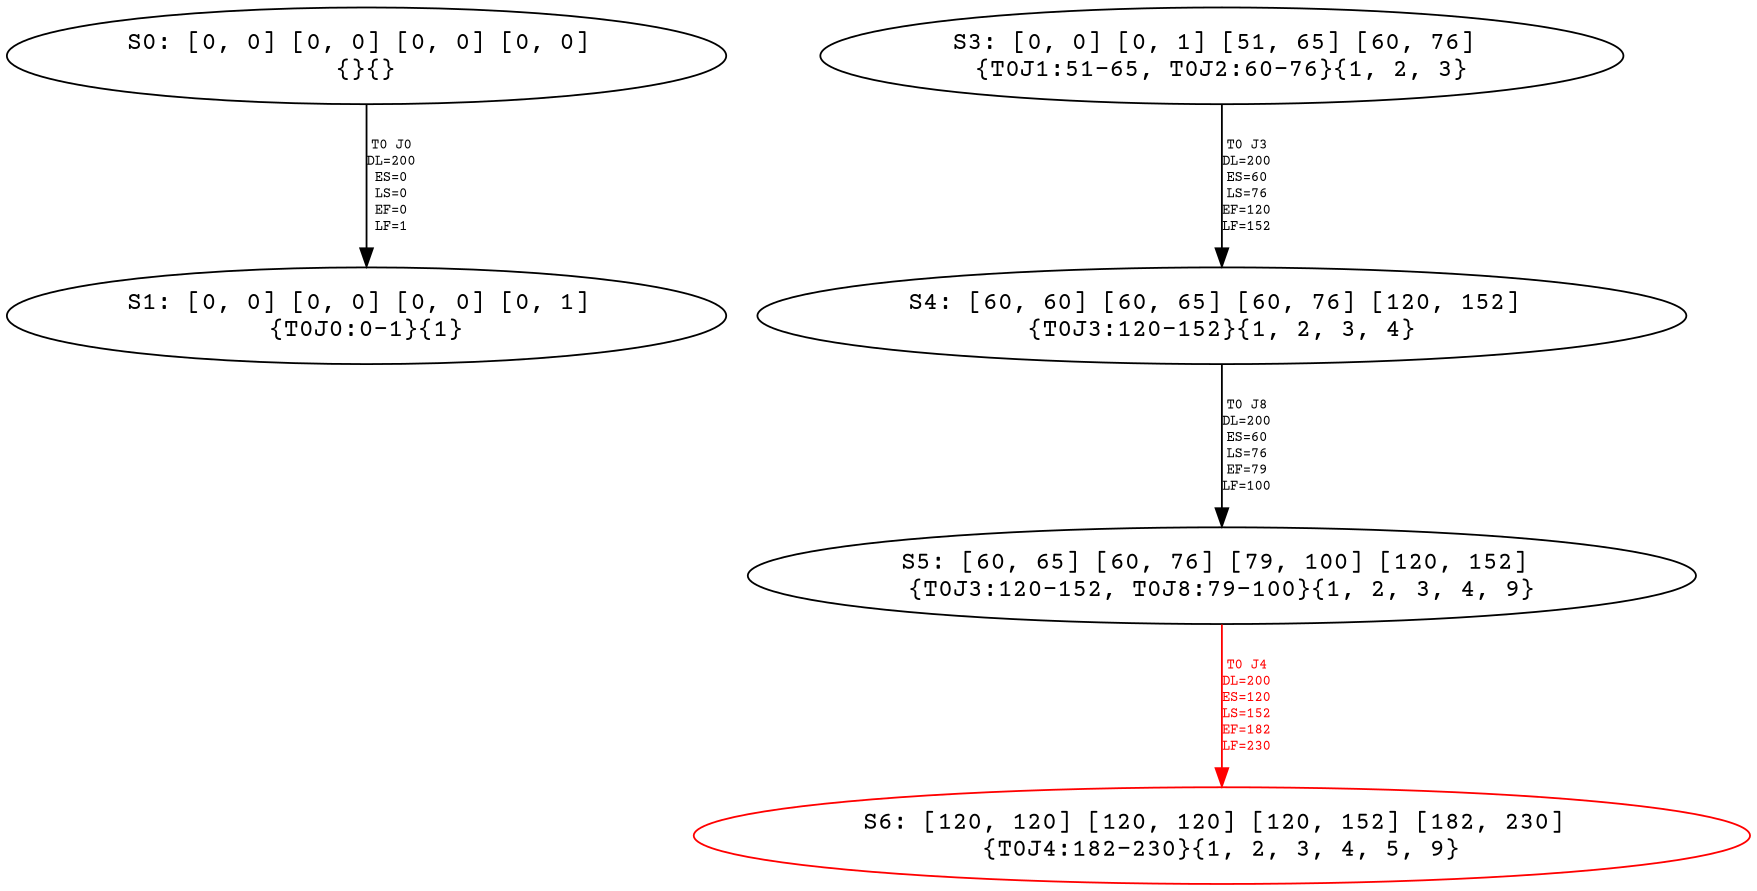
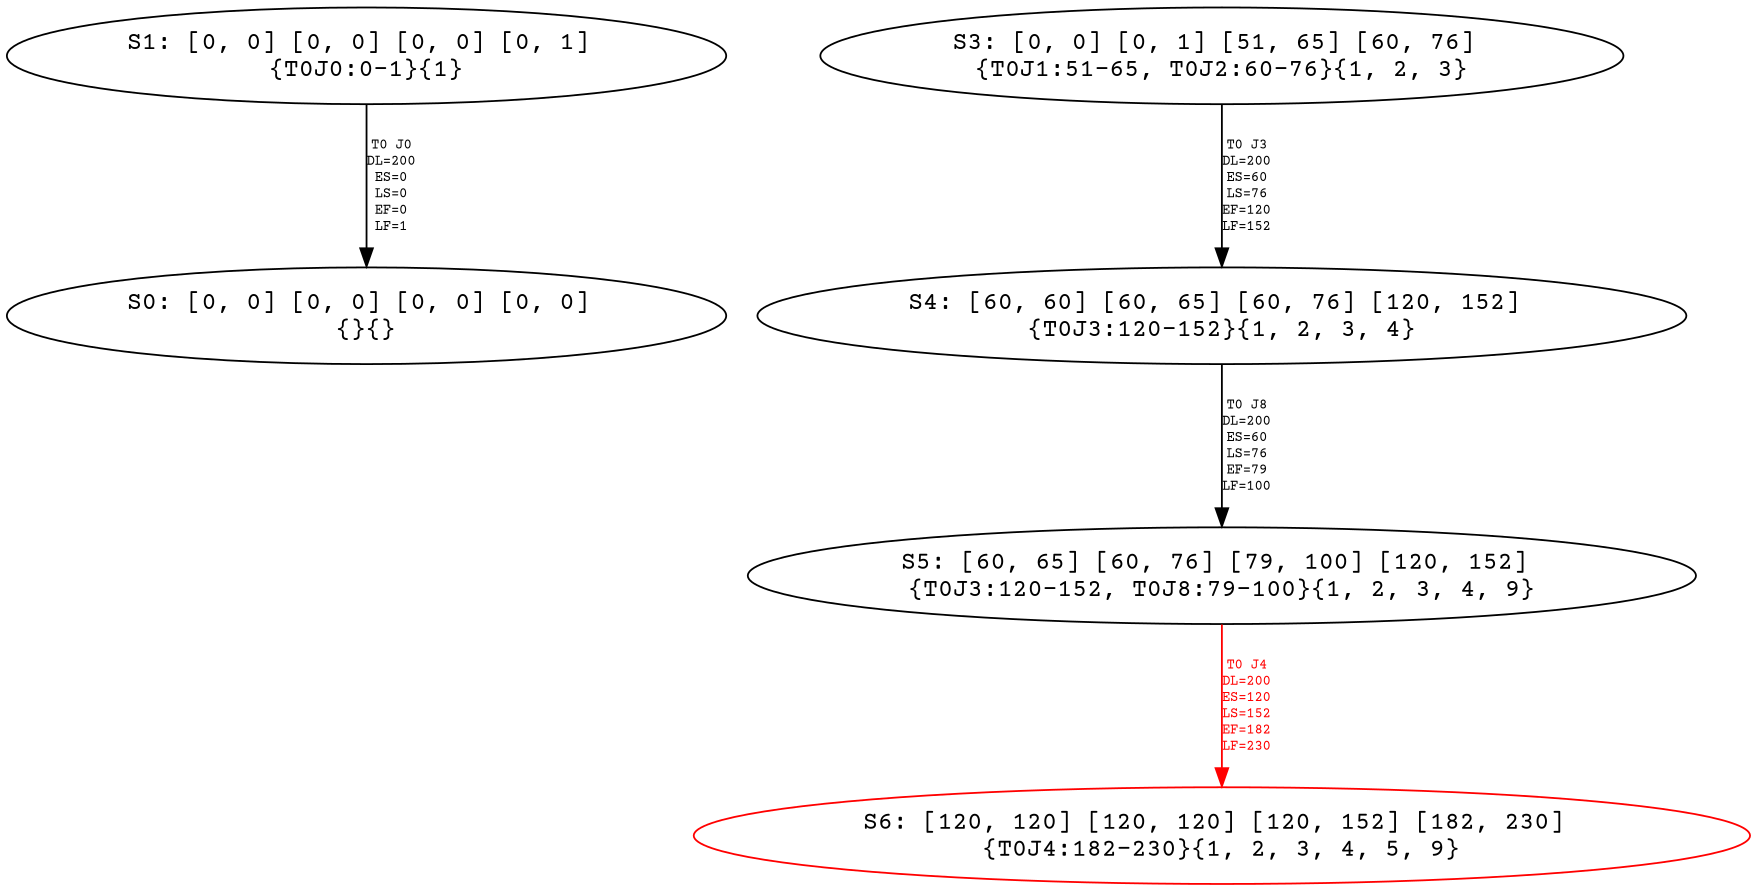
(367, 176) -> (367, 176)
